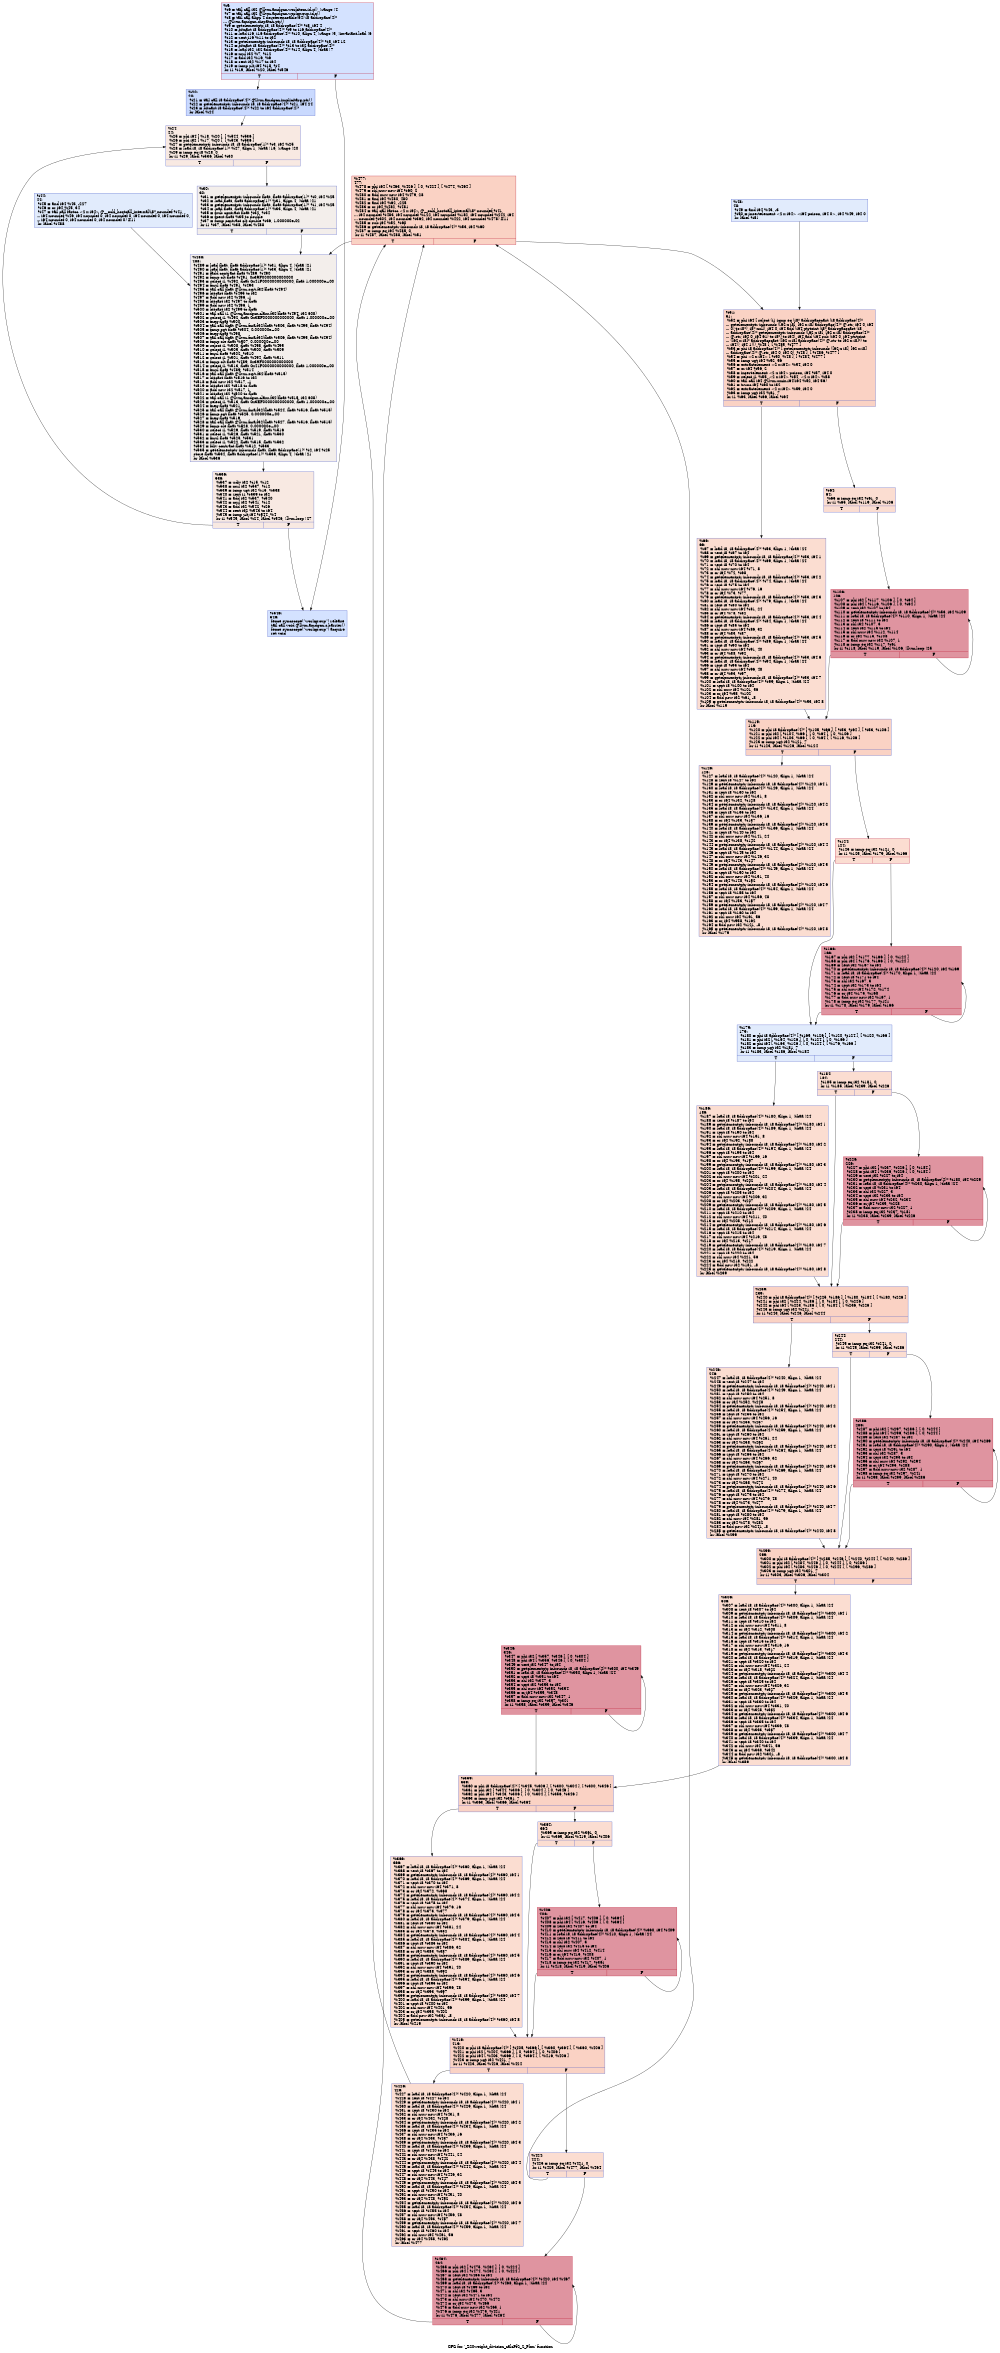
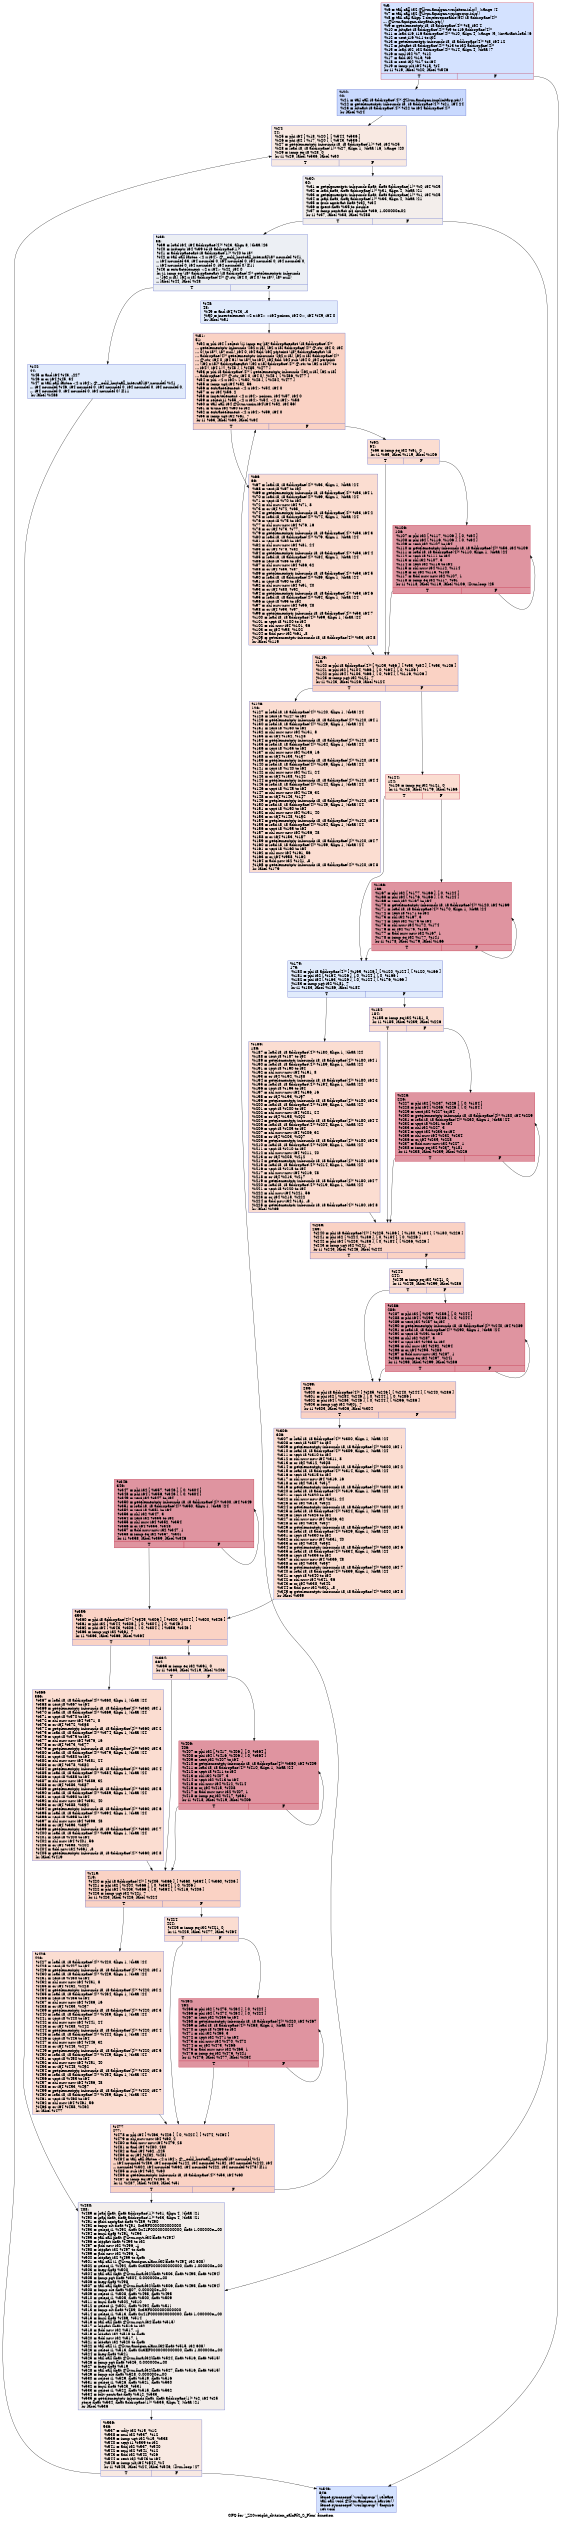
(434, 210) -> (192, 2159)
none -> (230, 263)
none -> (385, 558)
(772, 1453) -> none
